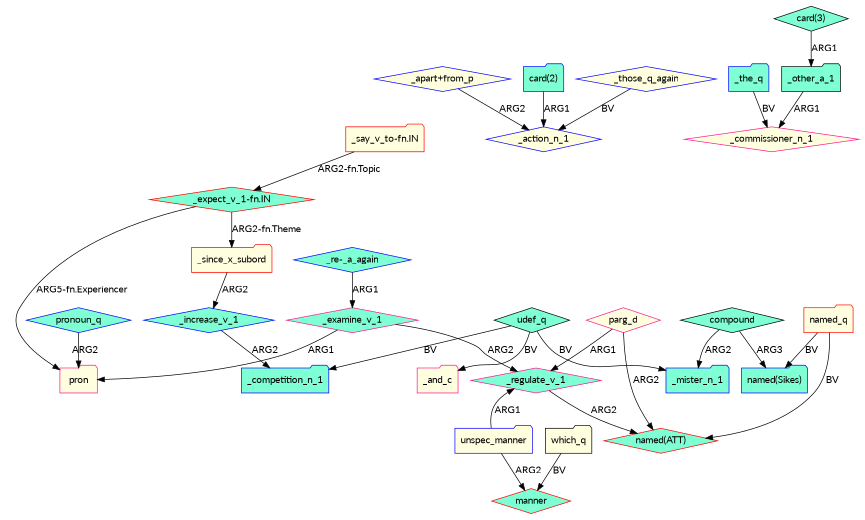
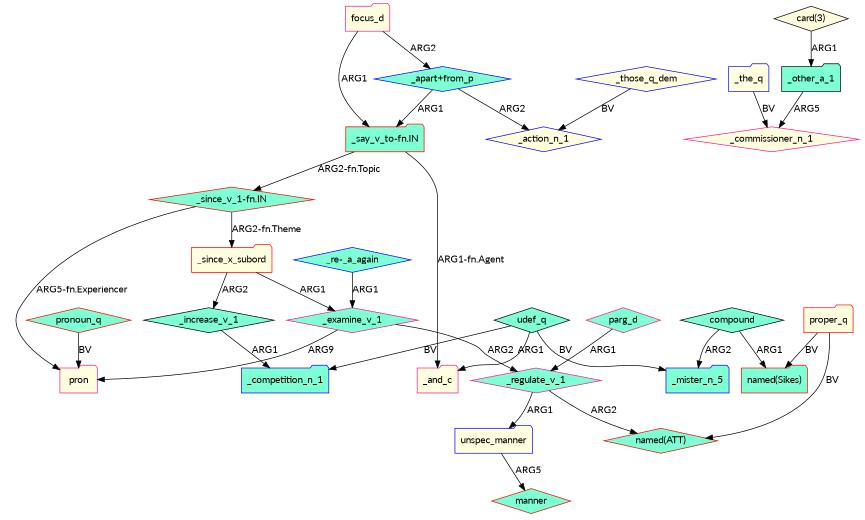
none -> (368, 19)
(811, 19) -> (811, 19)
(442, 79) -> (442, 79)
(544, 79) -> none
(646, 79) -> (646, 79)
(749, 79) -> (749, 79)
none -> (417, 106)
(807, 109) -> (807, 109)
(385, 139) -> (385, 139)
(232, 200) -> (232, 200)
none -> (438, 250)
none -> (292, 290)
(79, 320) -> (79, 320)
(209, 320) -> (209, 320)
(623, 320) -> (623, 320)
(828, 320) -> (828, 320)
(85, 350) -> (85, 350)
(265, 350) -> (265, 350)
(321, 350) -> (321, 350)
(531, 350) -> (531, 350)
(770, 350) -> (770, 350)
(629, 380) -> none
(697, 380) -> (697, 380)
(774, 380) -> (774, 380)
(493, 407) -> (525, 409)
(569, 441) -> none
(528, 471) -> (528, 471)
